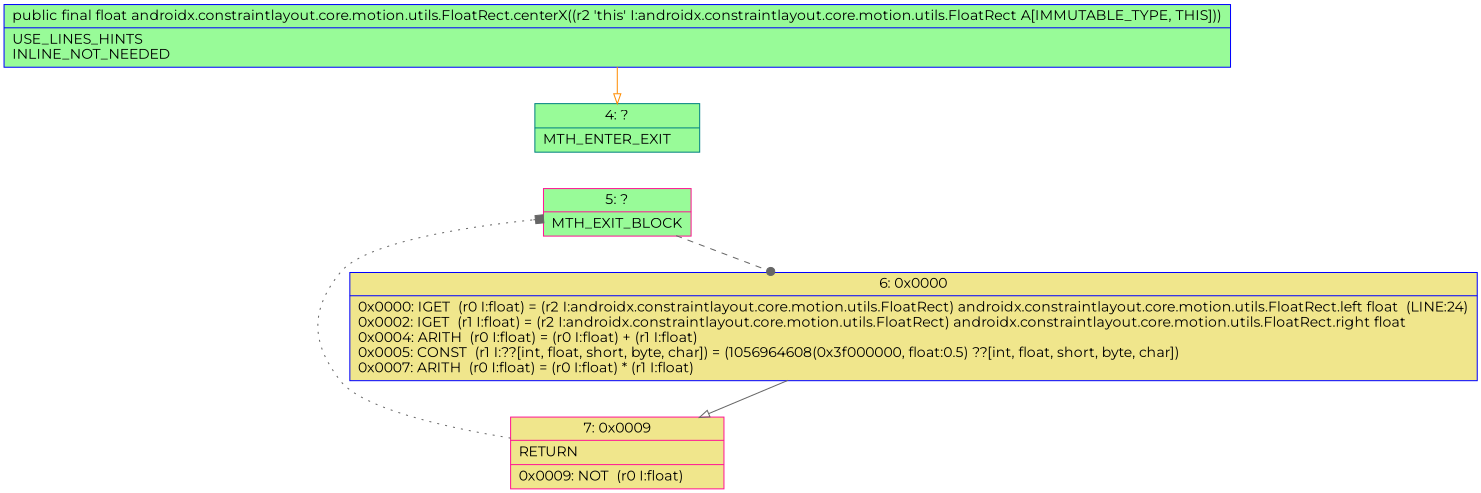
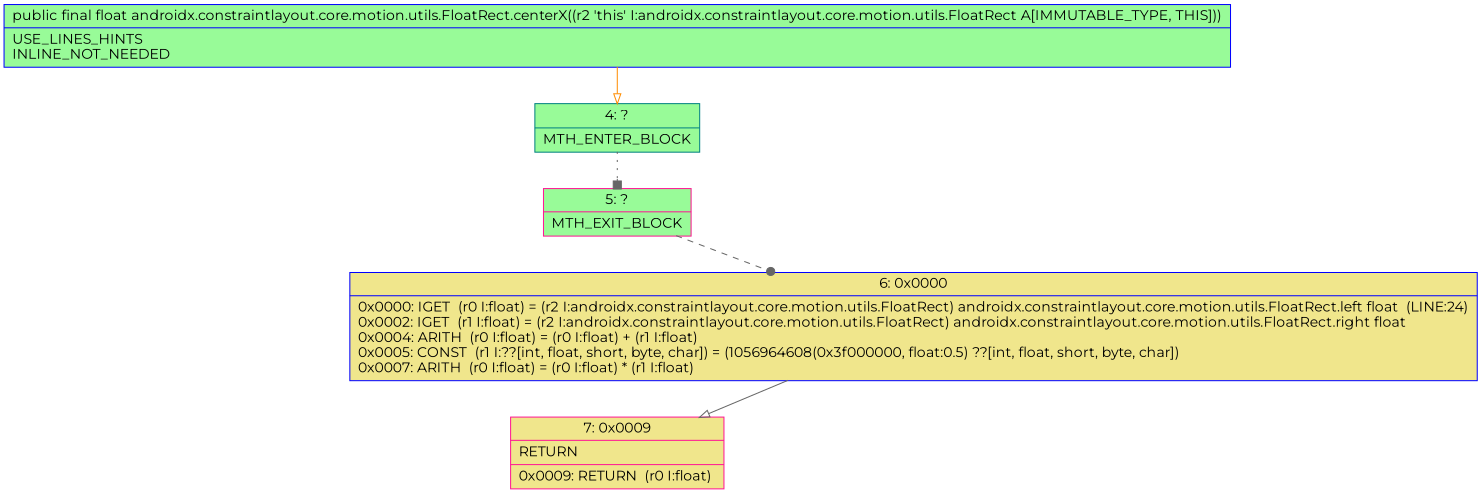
(607, 140) -> (617, 140)
(319, 316) -> (617, 165)
(603, 476) -> (617, 476)
